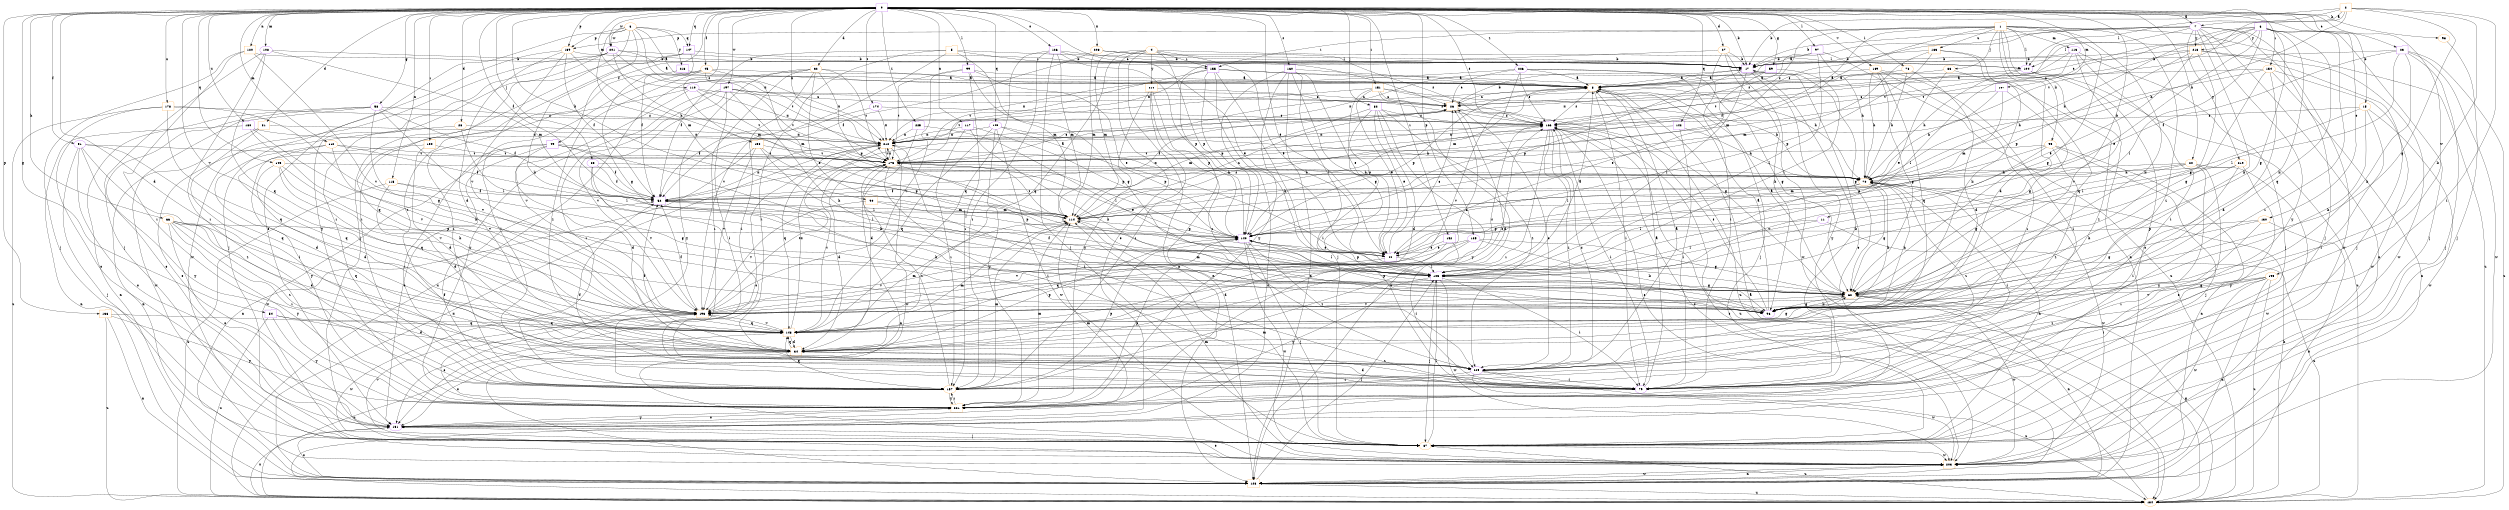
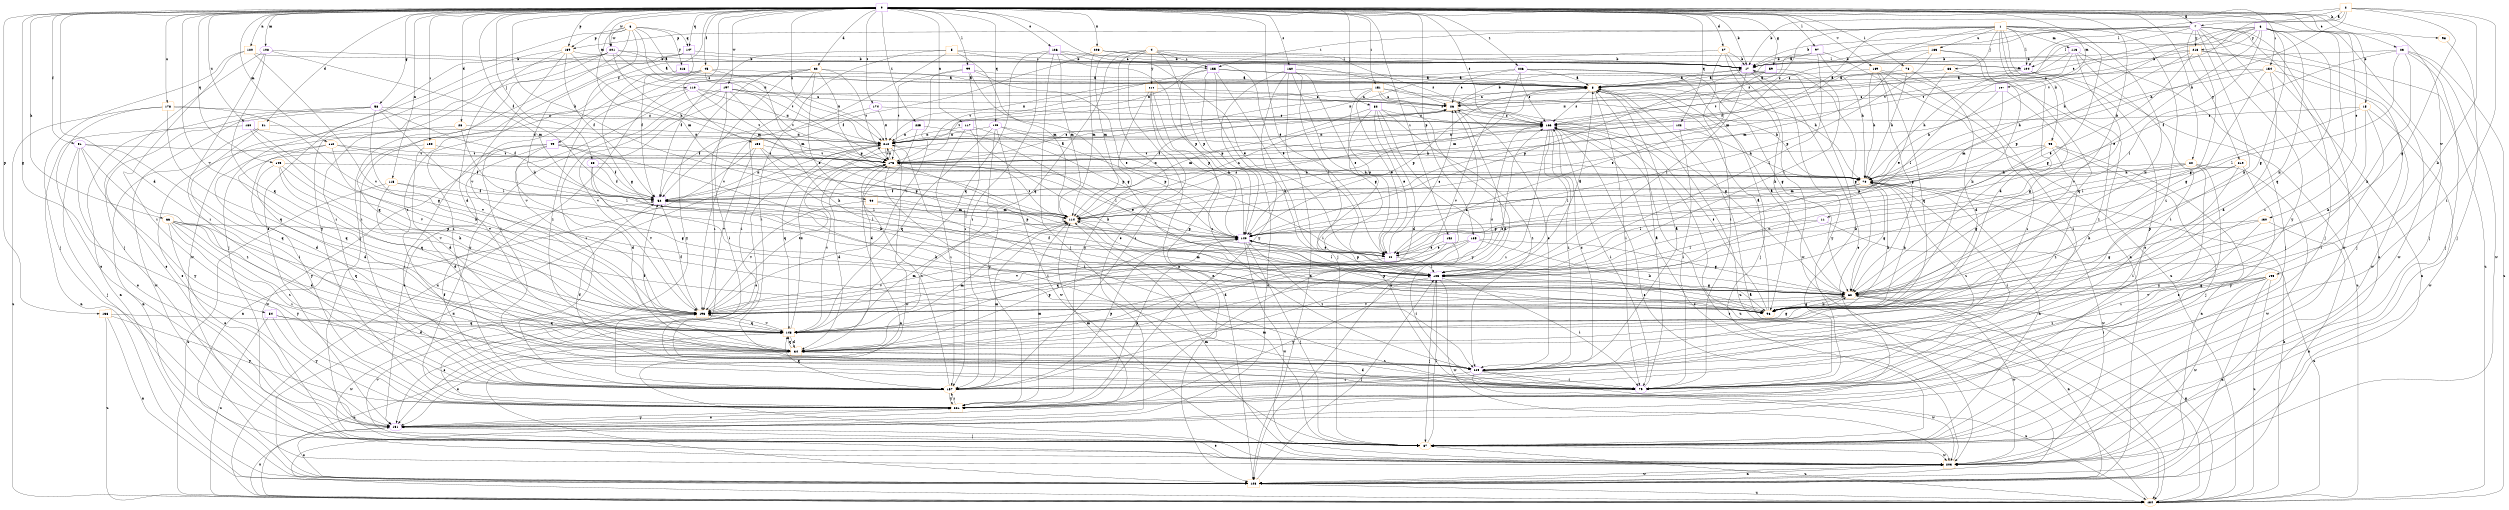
(1769, 314) -> (1769, 314)
